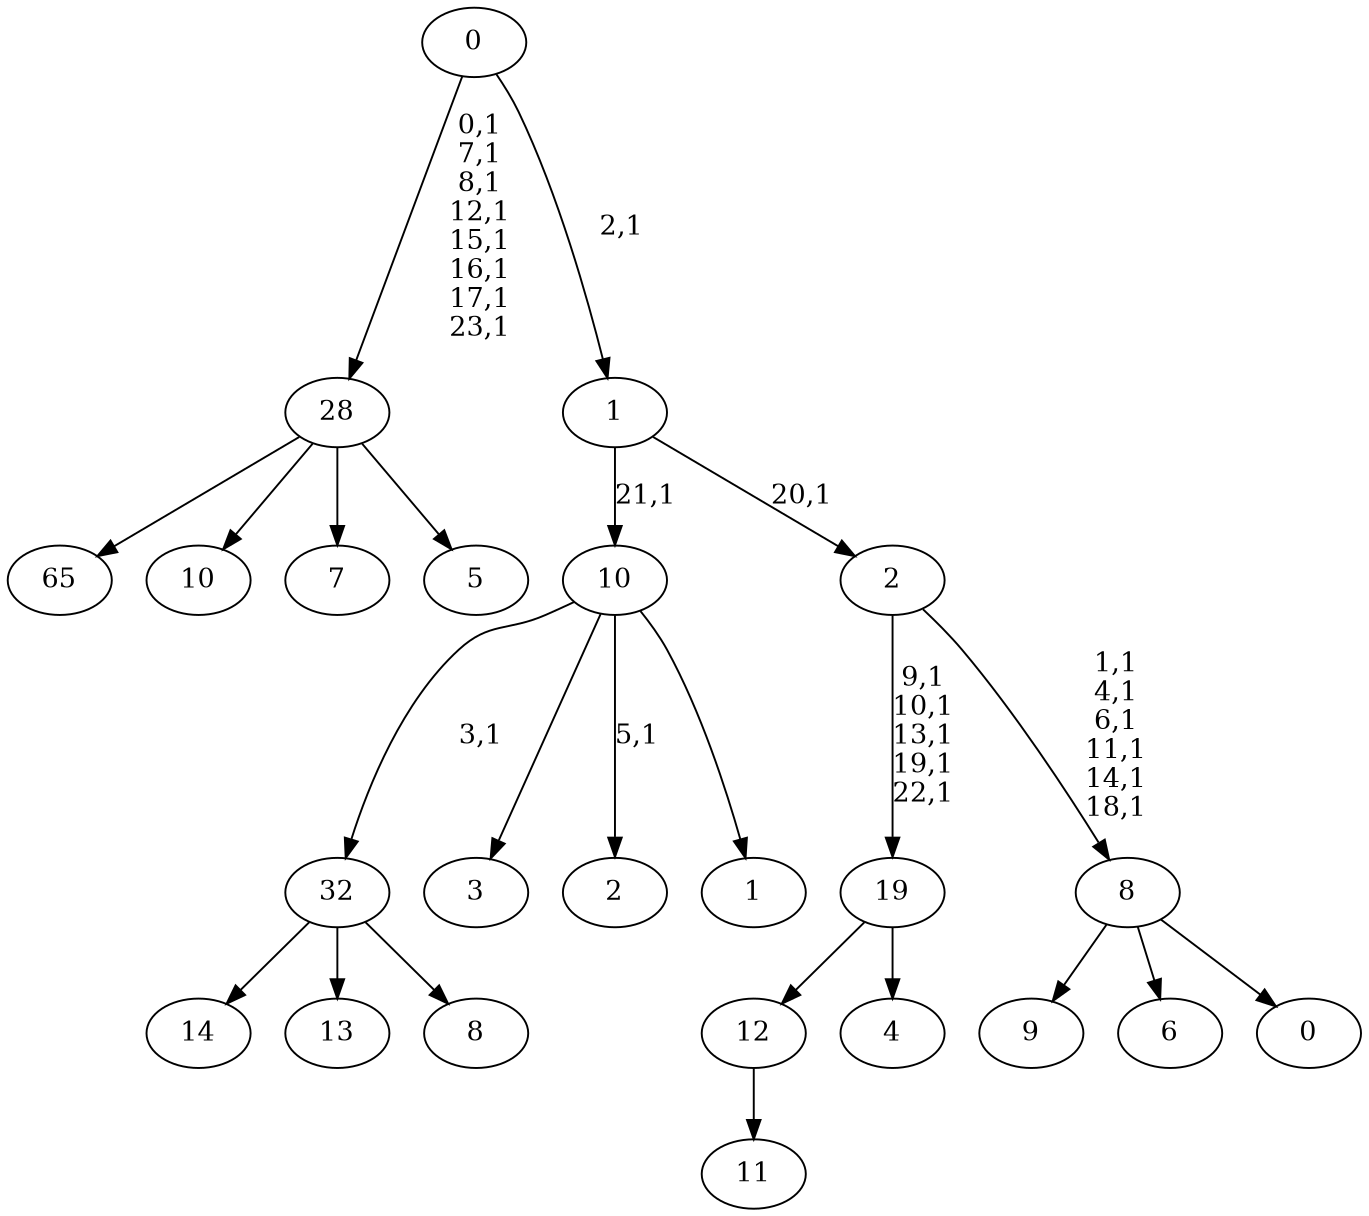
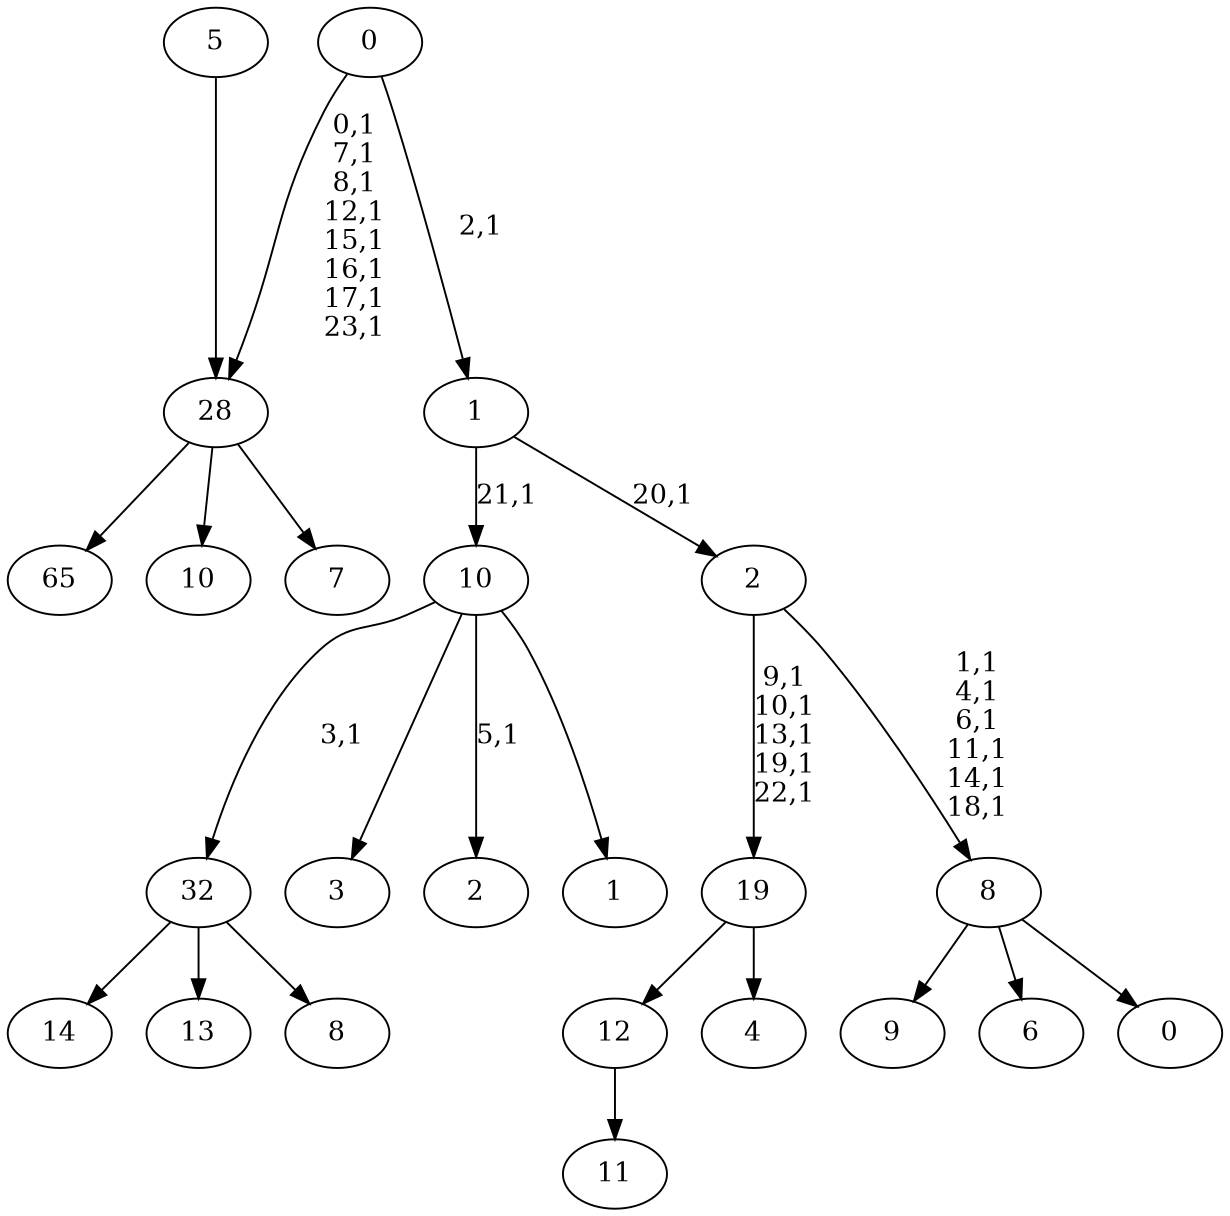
(401, 489) -> (216, 218)
